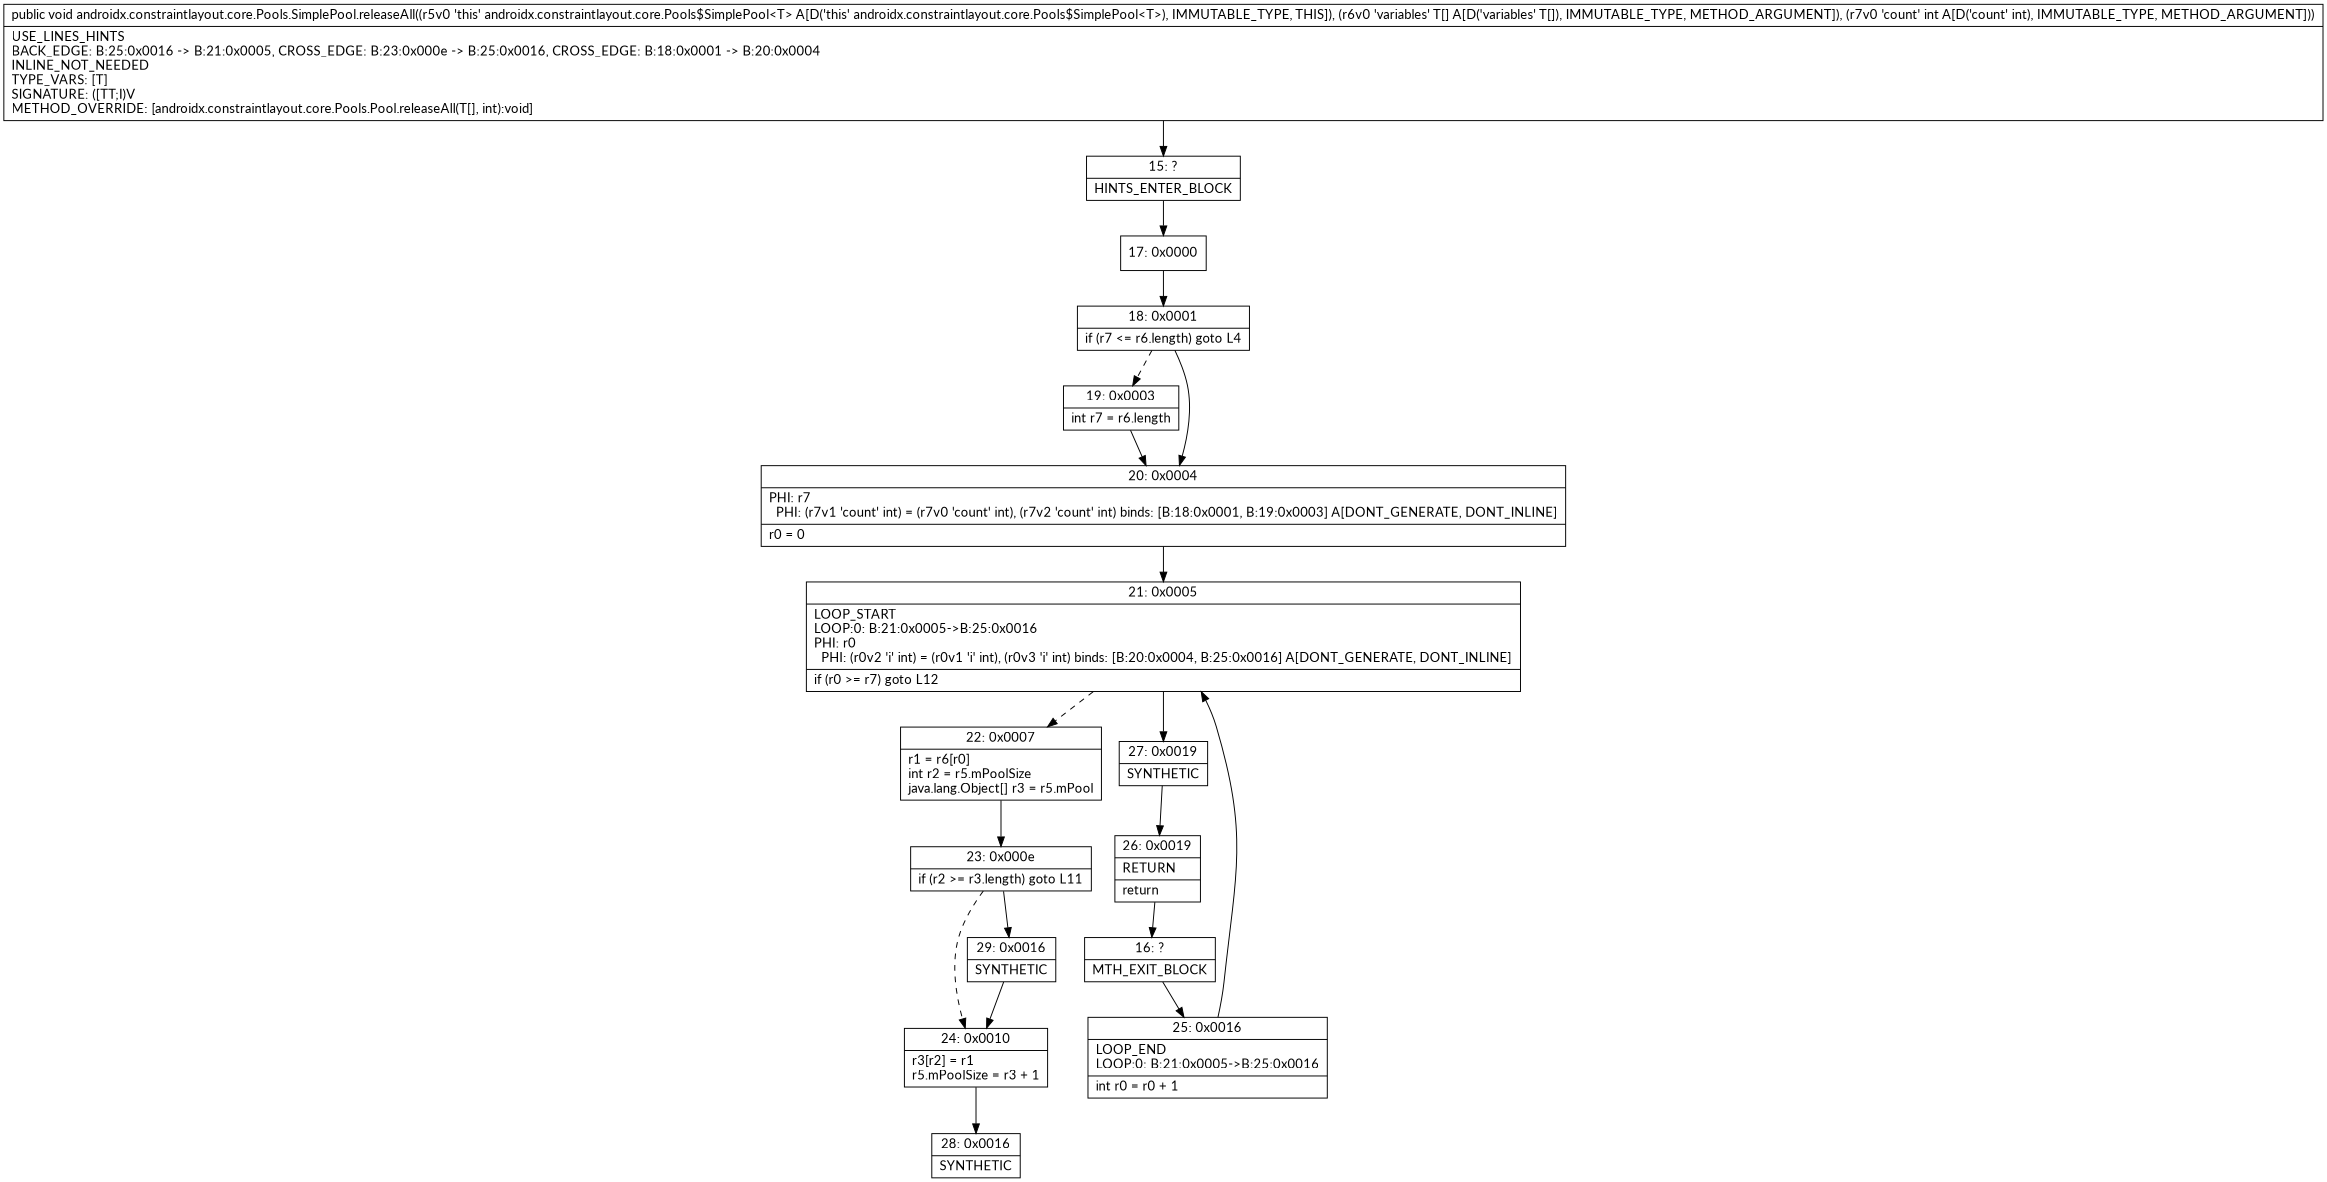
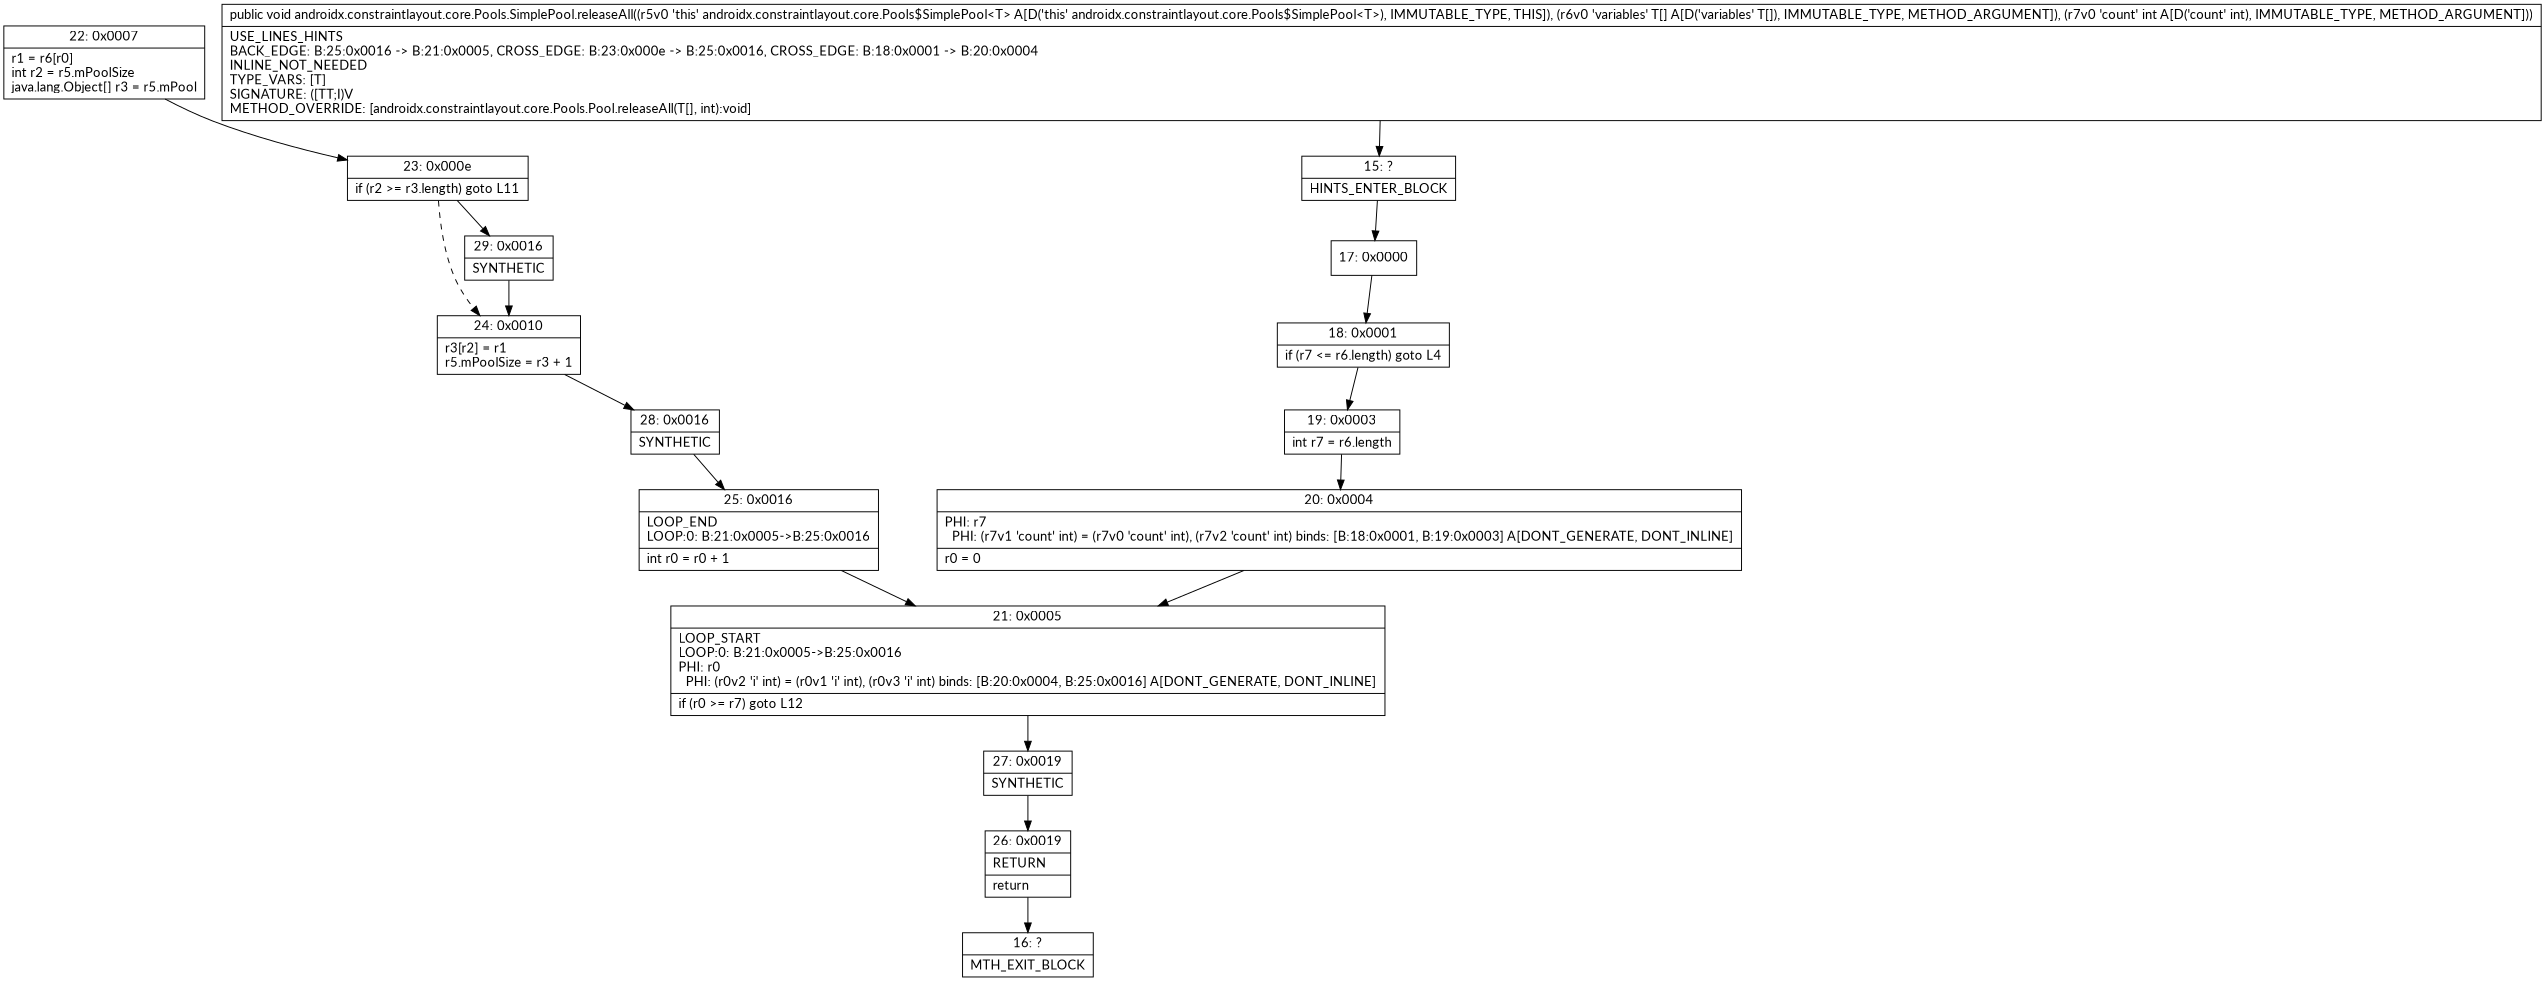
(1145, 364) -> (1354, 384)
(1189, 402) -> none
(1074, 706) -> none
(1171, 995) -> (706, 468)
